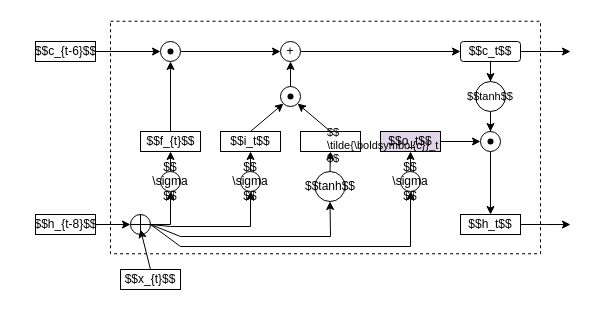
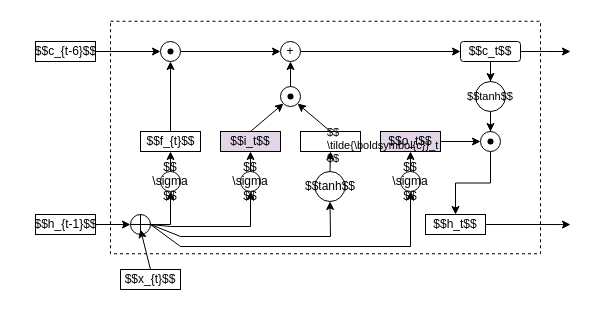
(251, 142) -> (251, 142)
(66, 225) -> (66, 225)
(491, 225) -> (456, 225)
